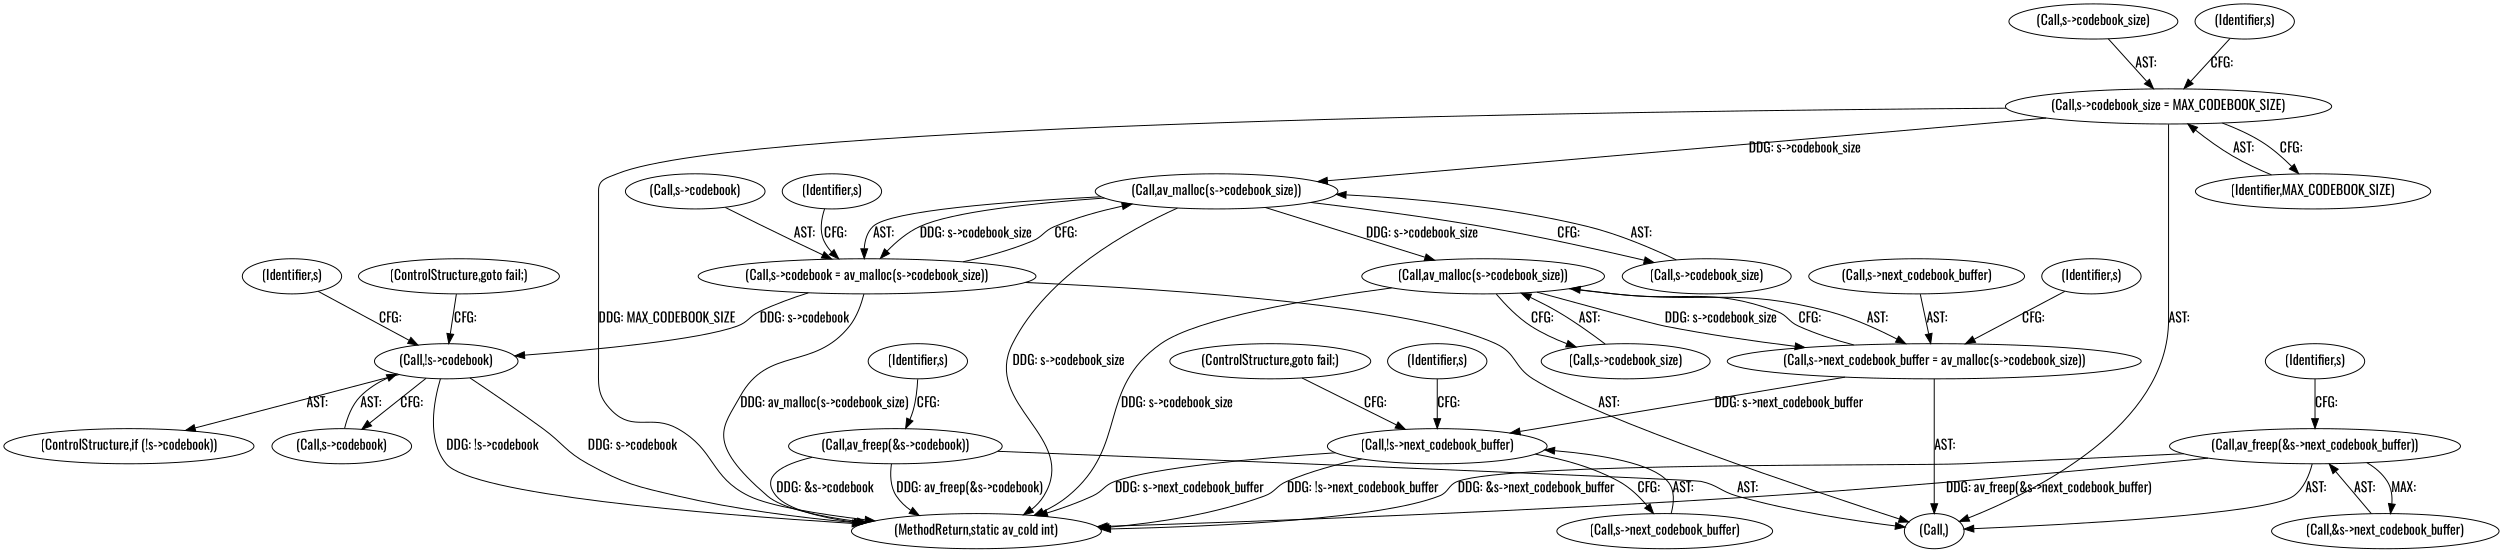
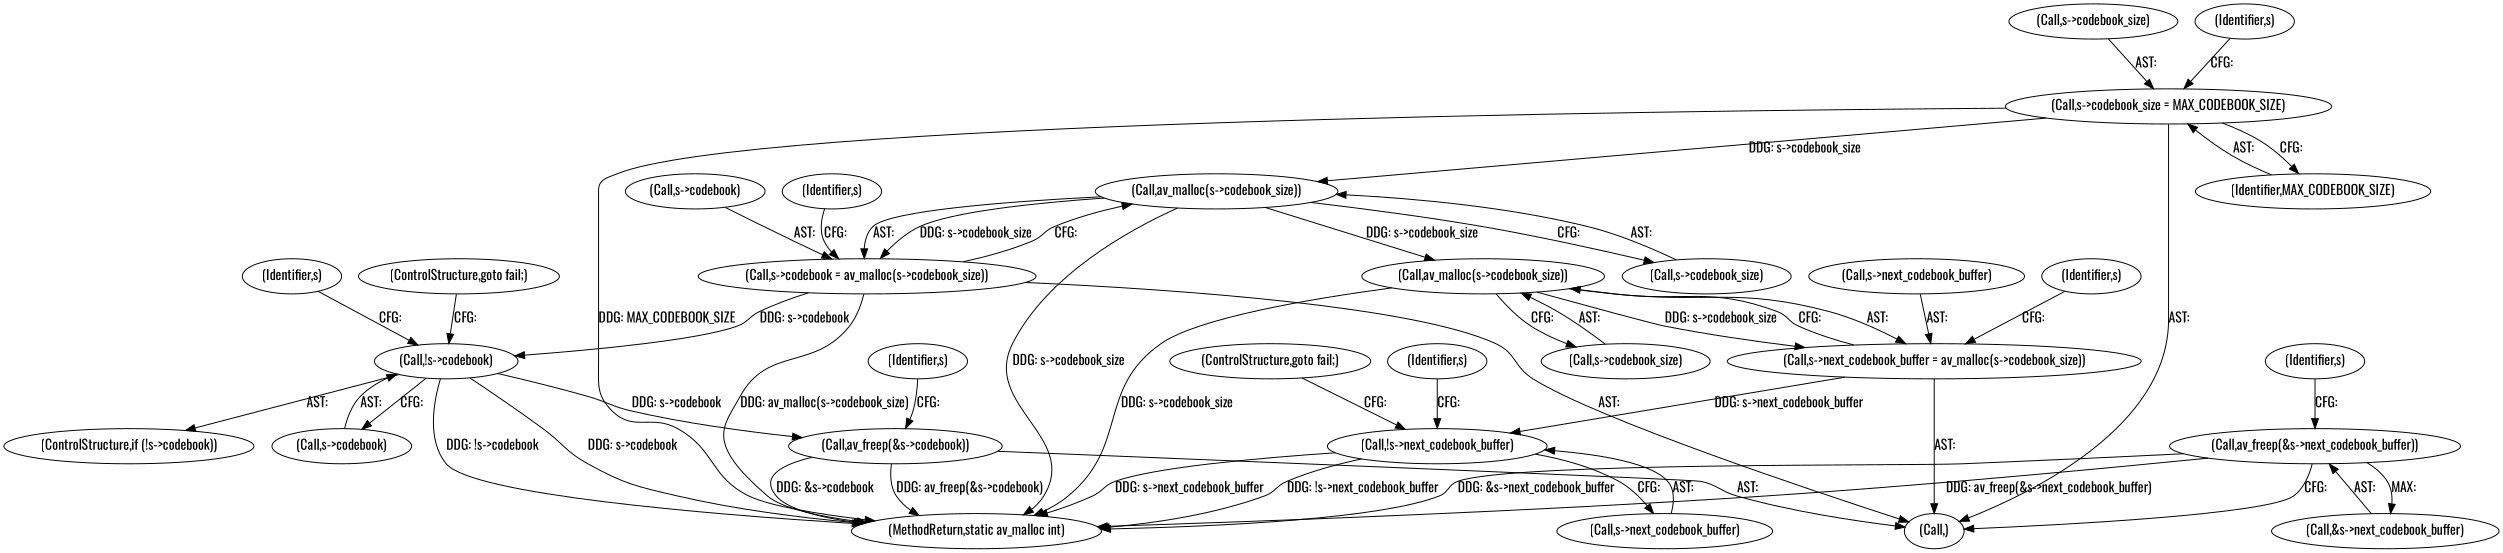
none -> (643, 414)
(2317, 489) -> (2317, 489)
(976, 531) -> (976, 531)
